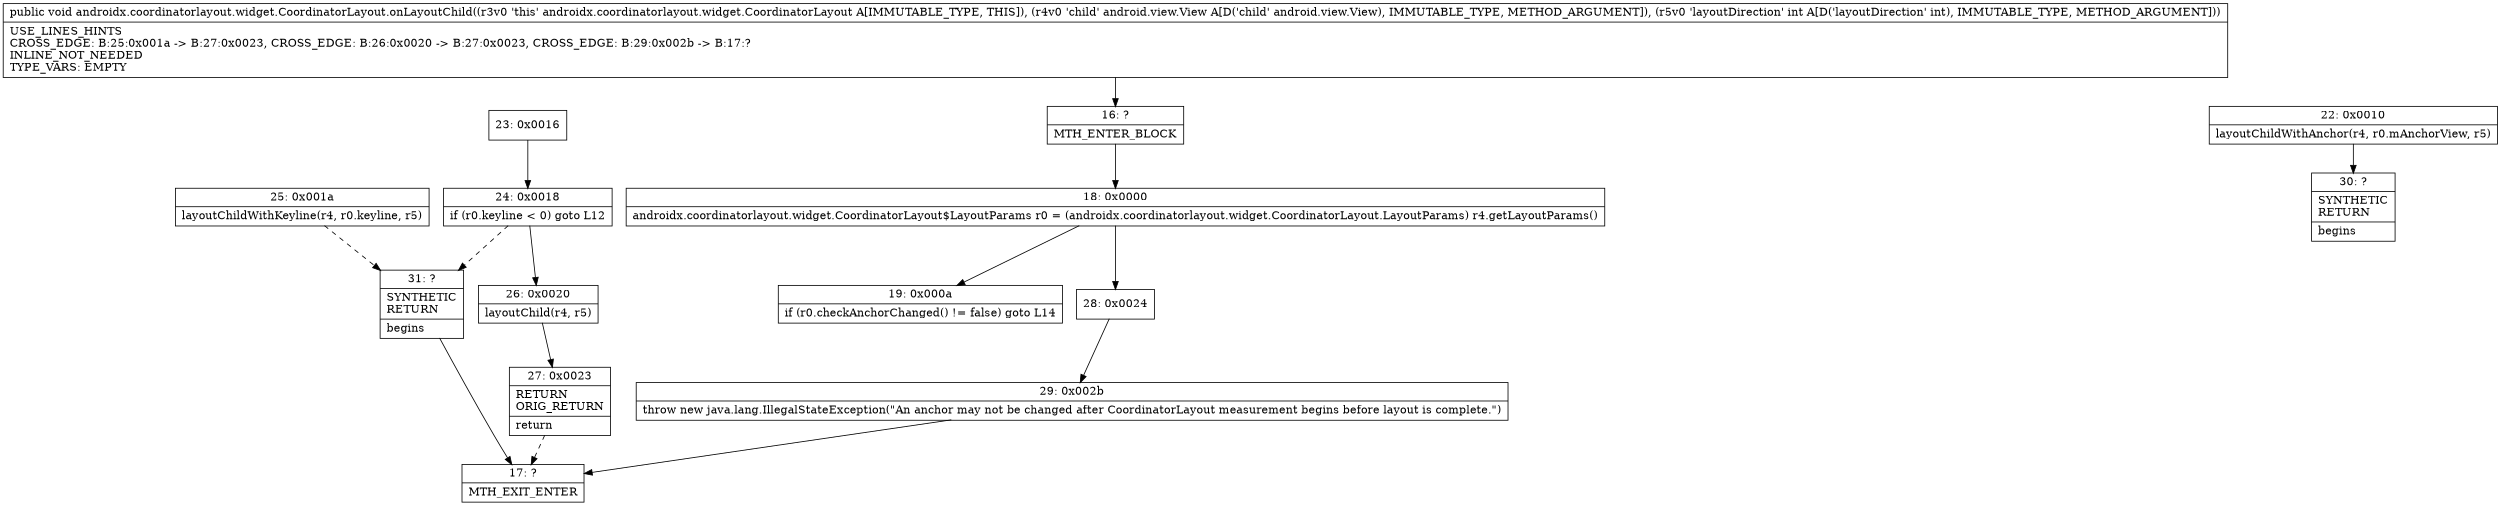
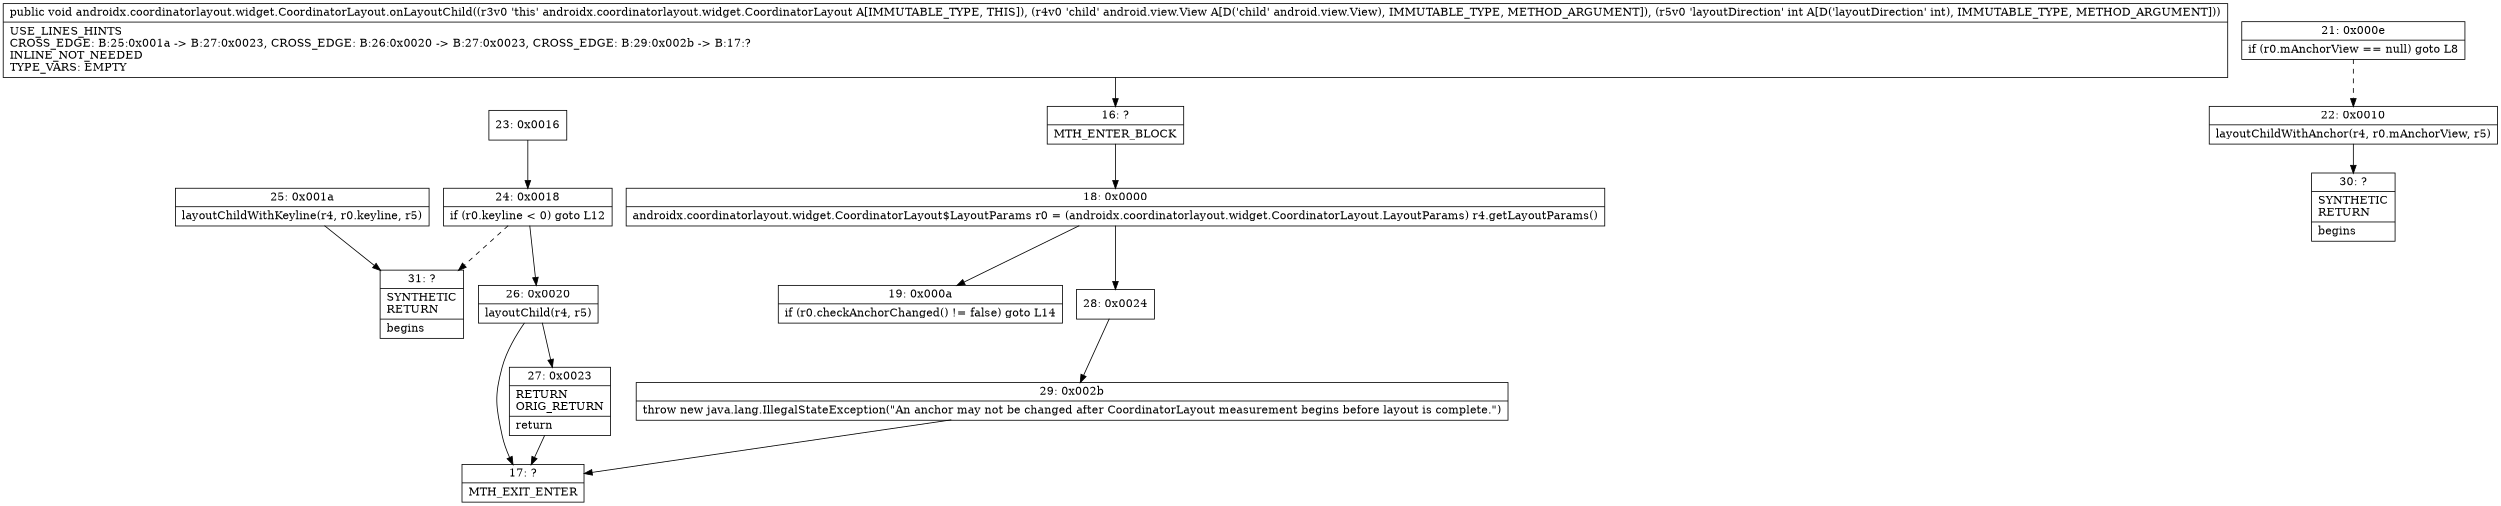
none -> (2353, 41)
(349, 246) -> (349, 246)
(473, 398) -> (498, 388)
(540, 446) -> (540, 446)
